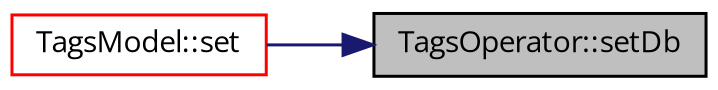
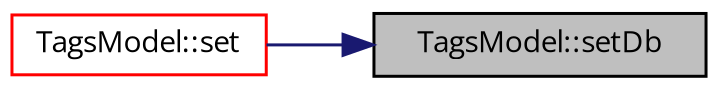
(540, 45) -> (540, 45)
